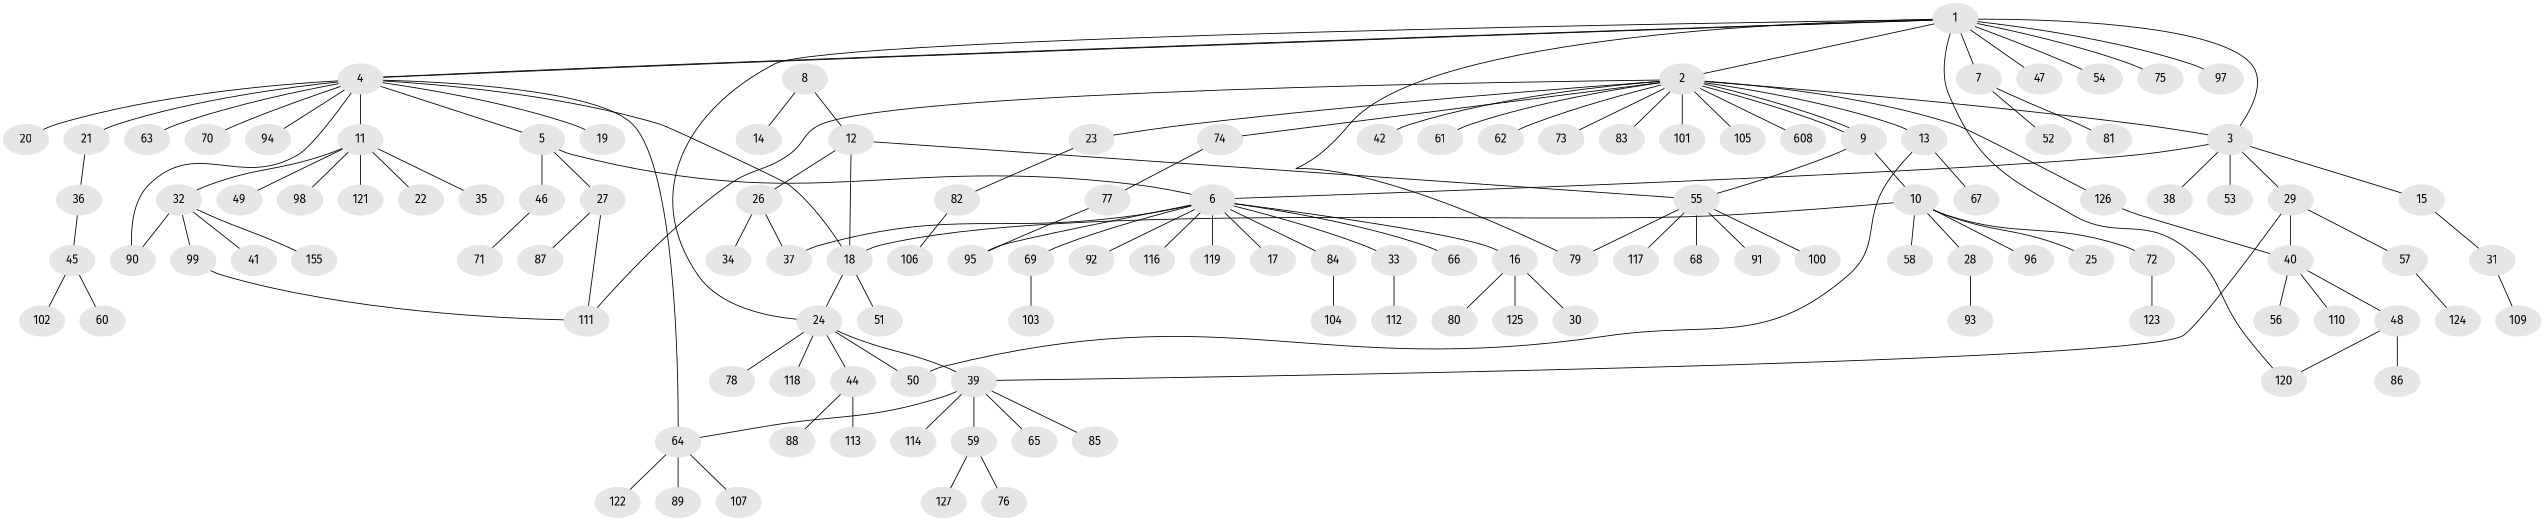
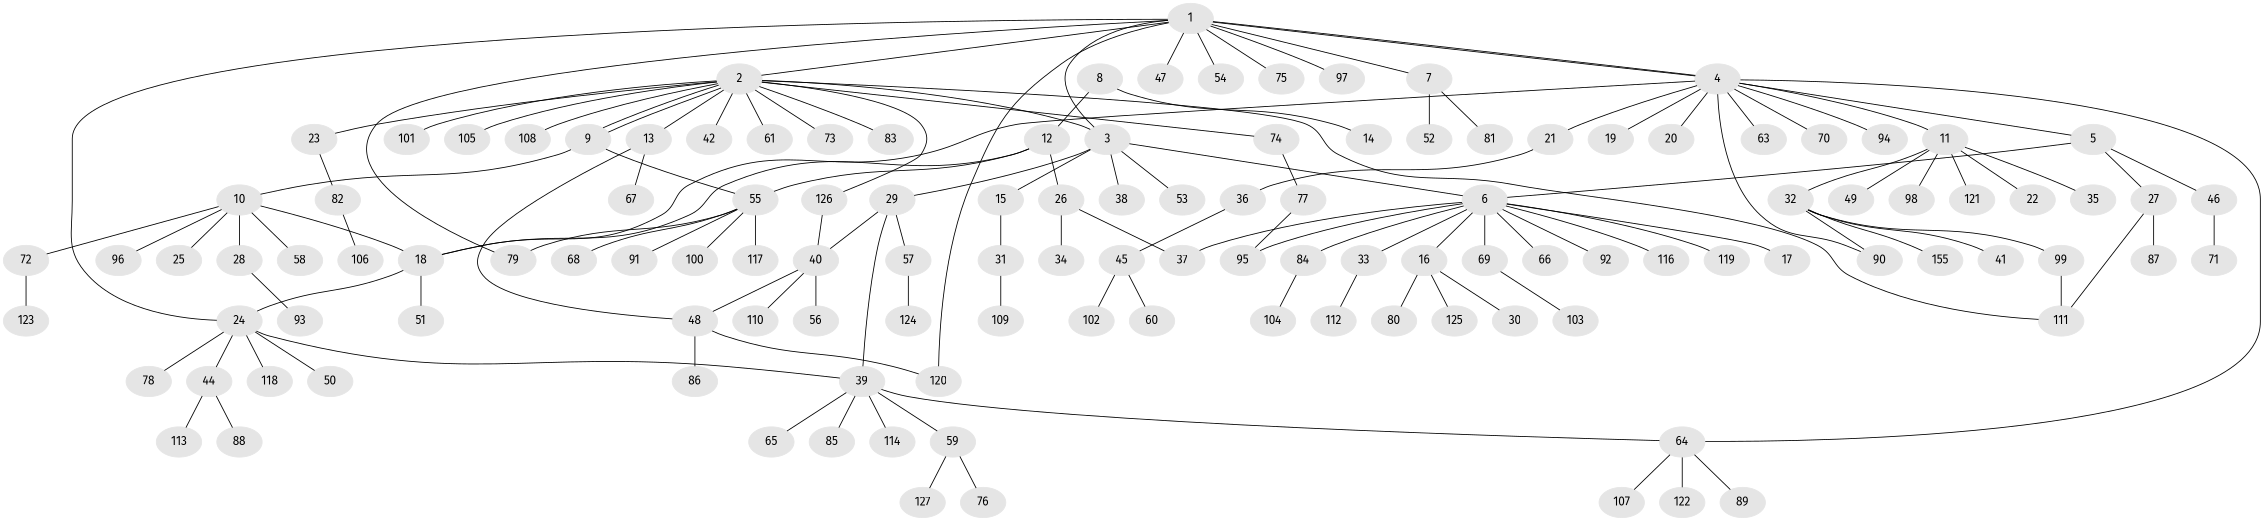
(1501, 139) -> none
(1803, 139) -> (528, 139)
(1465, 348) -> (480, 270)
